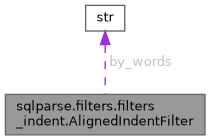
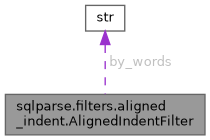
(105, 115) -> (105, 115)
